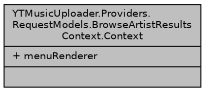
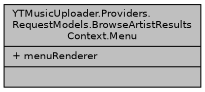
(102, 36) -> (102, 36)
